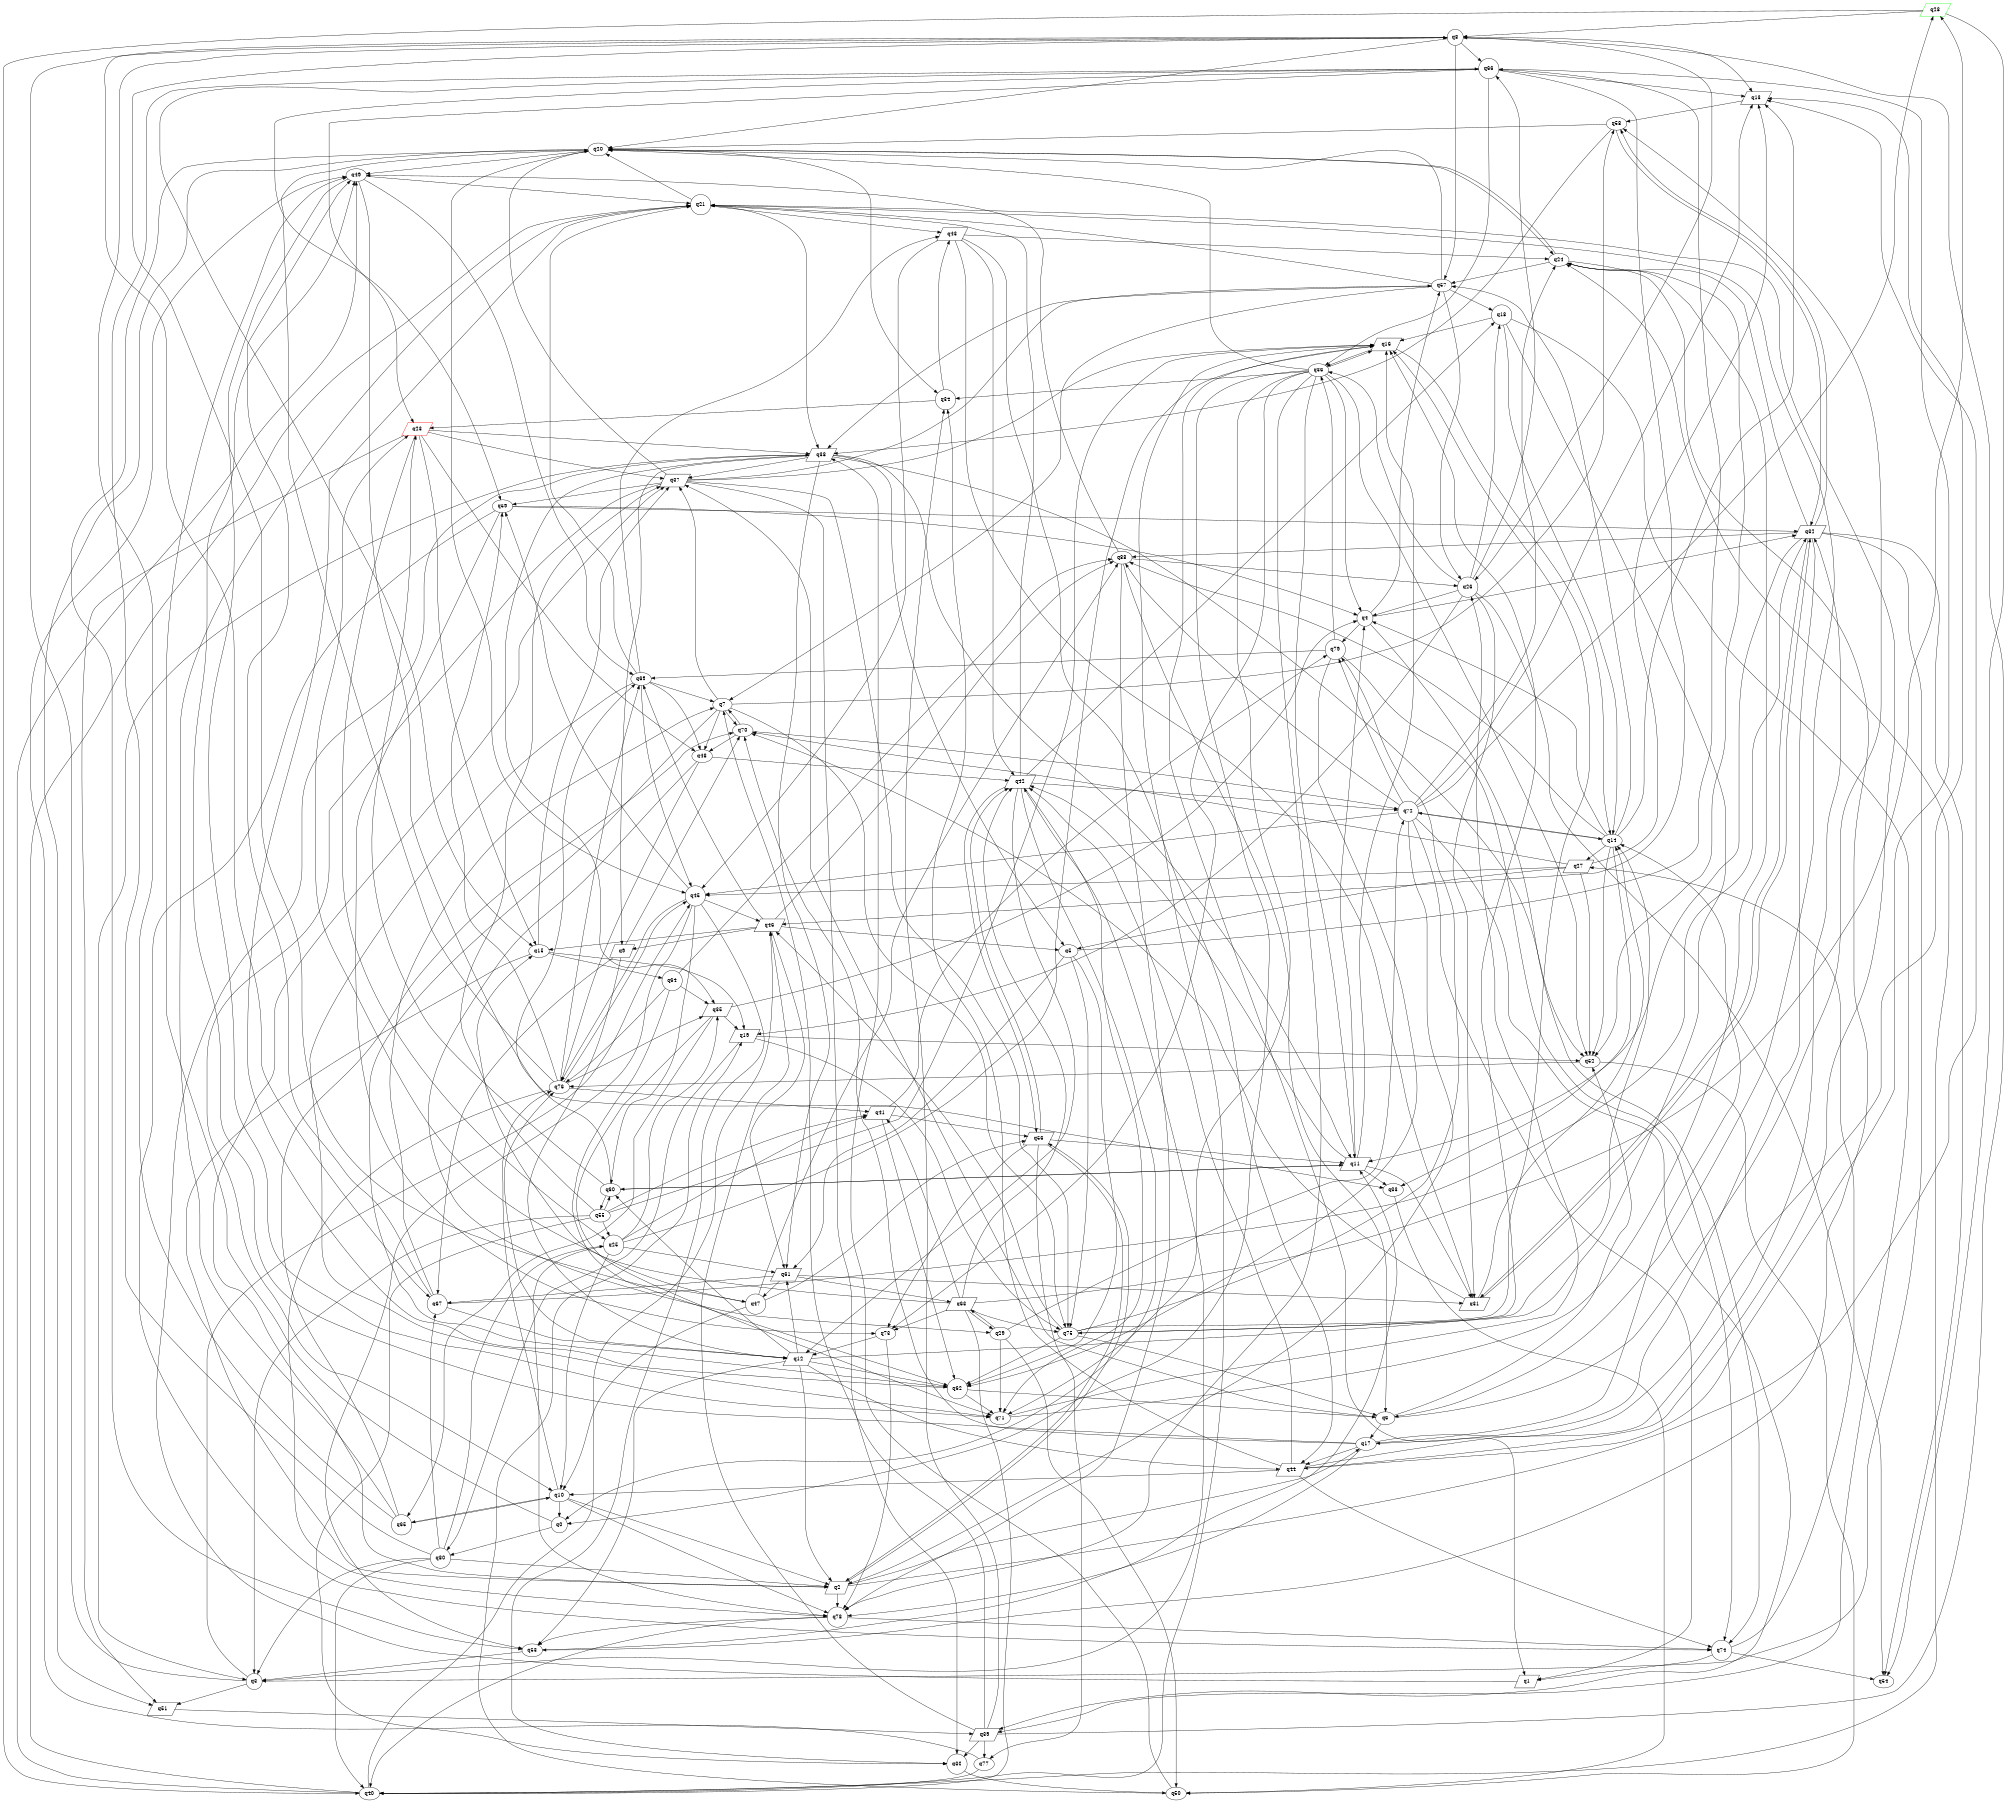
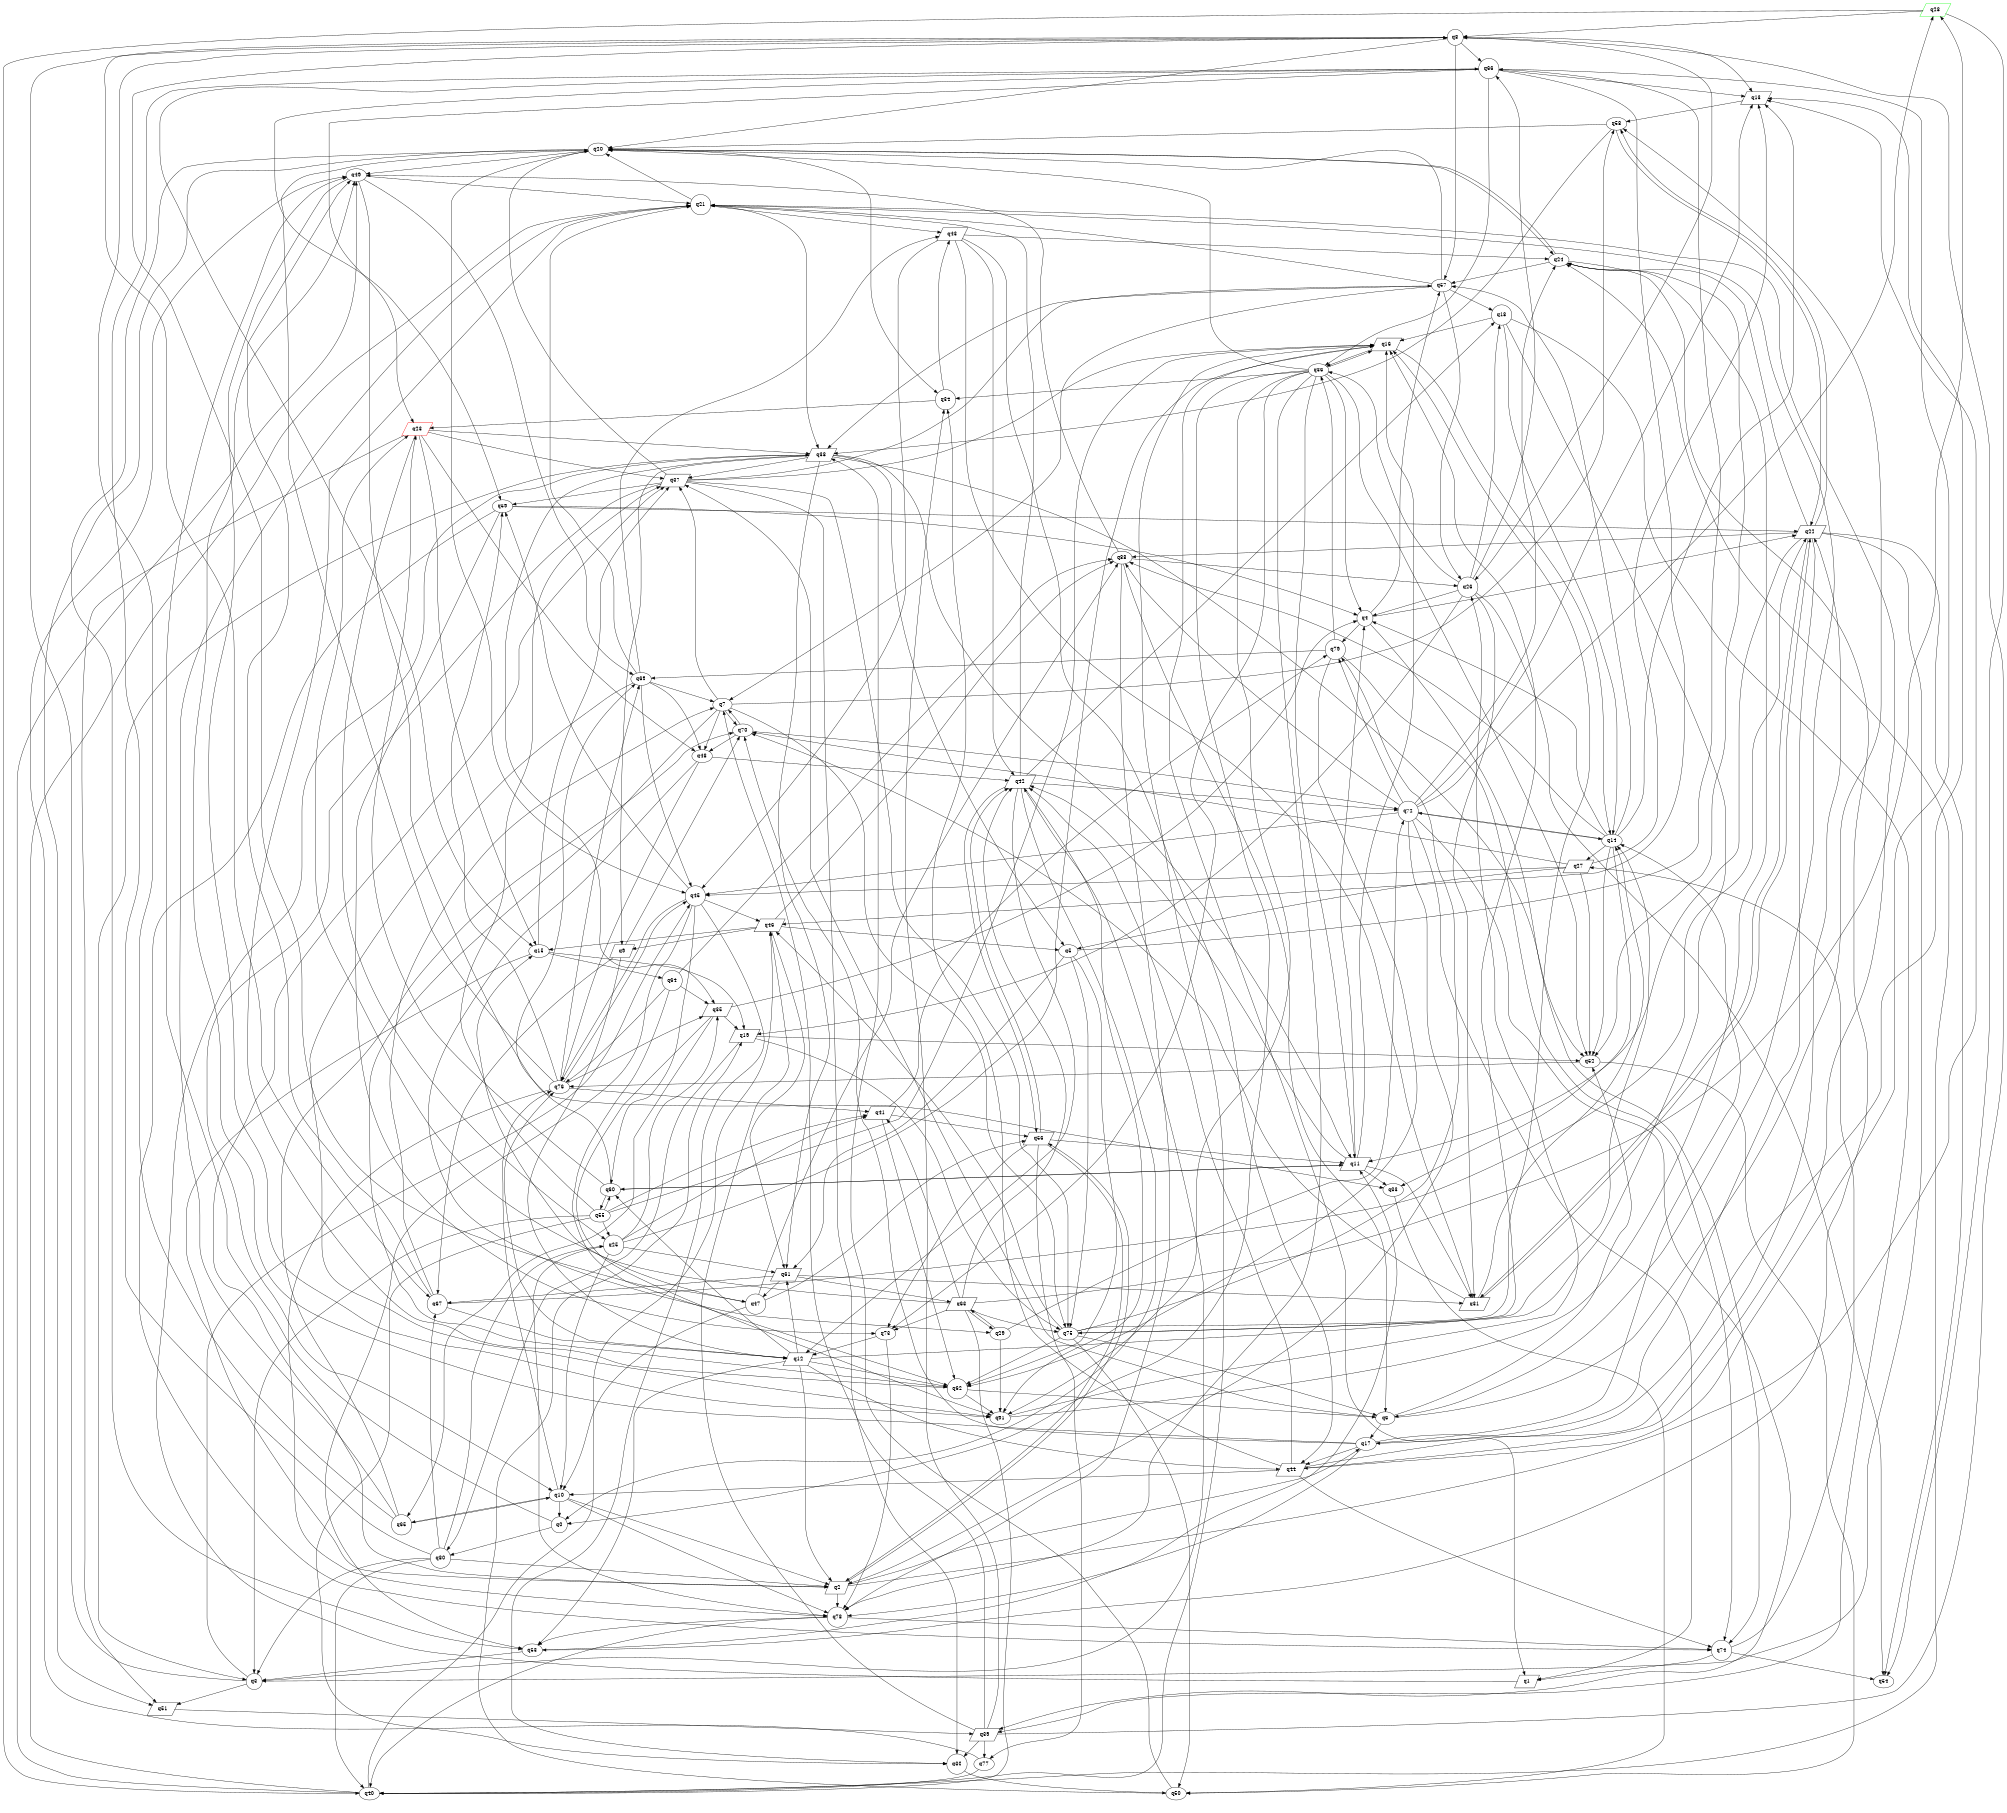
(1810, 532) -> (1810, 532)
(696, 808) -> none
(1000, 1418) -> (1000, 1418)
(1114, 1538) -> (1186, 1521)
